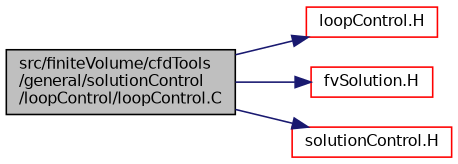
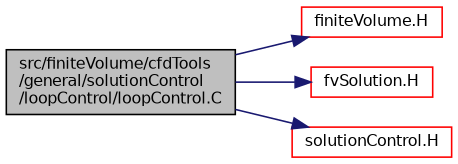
(372, 22) -> (372, 22)
